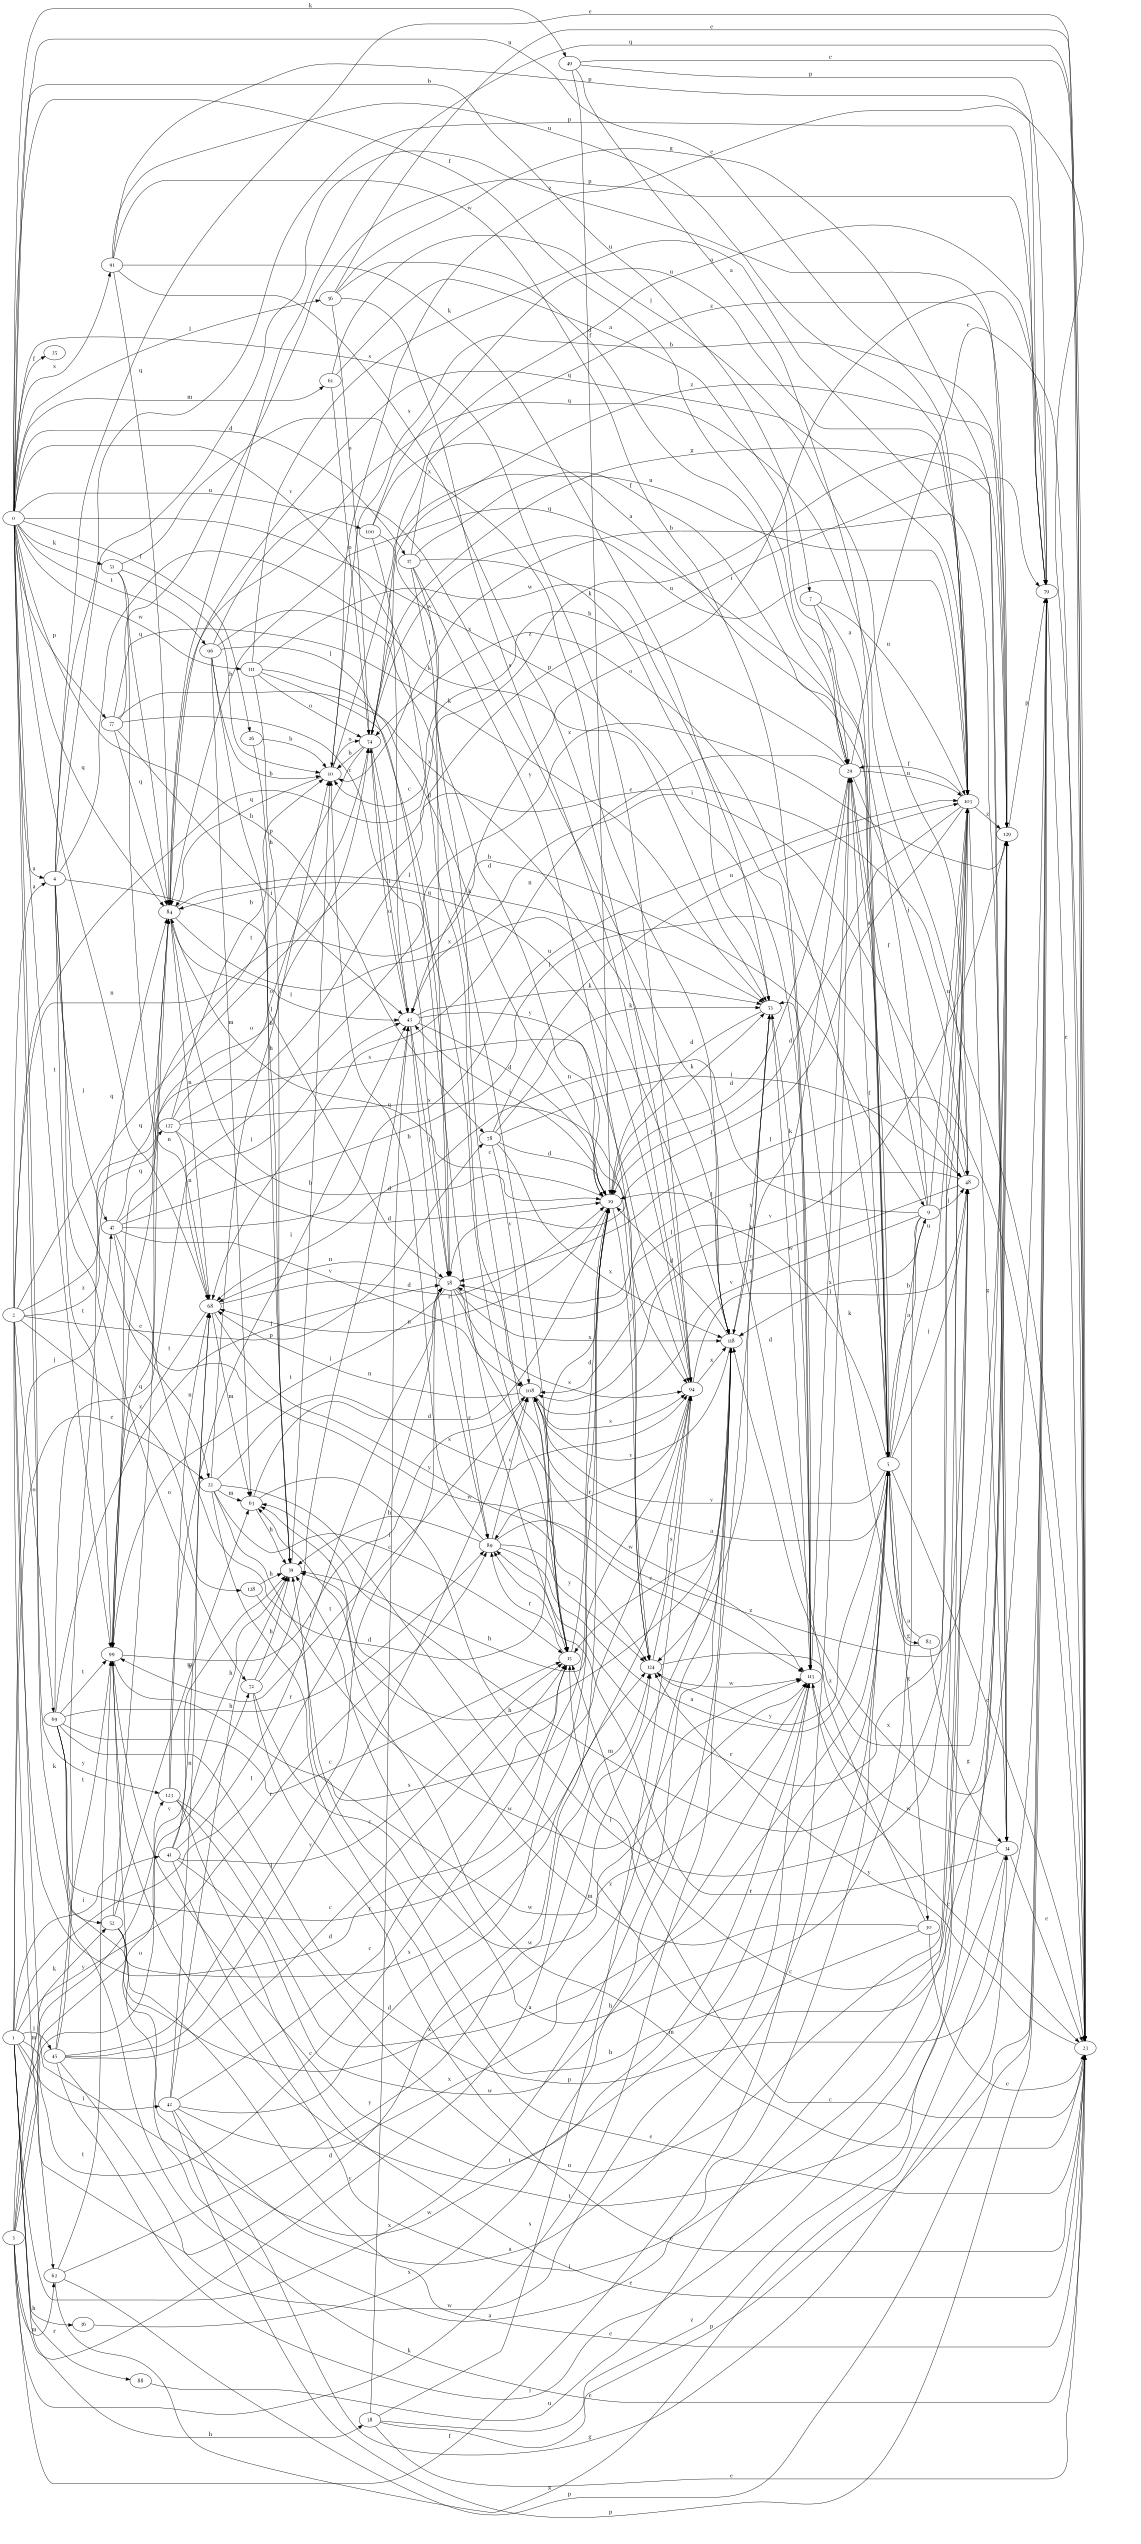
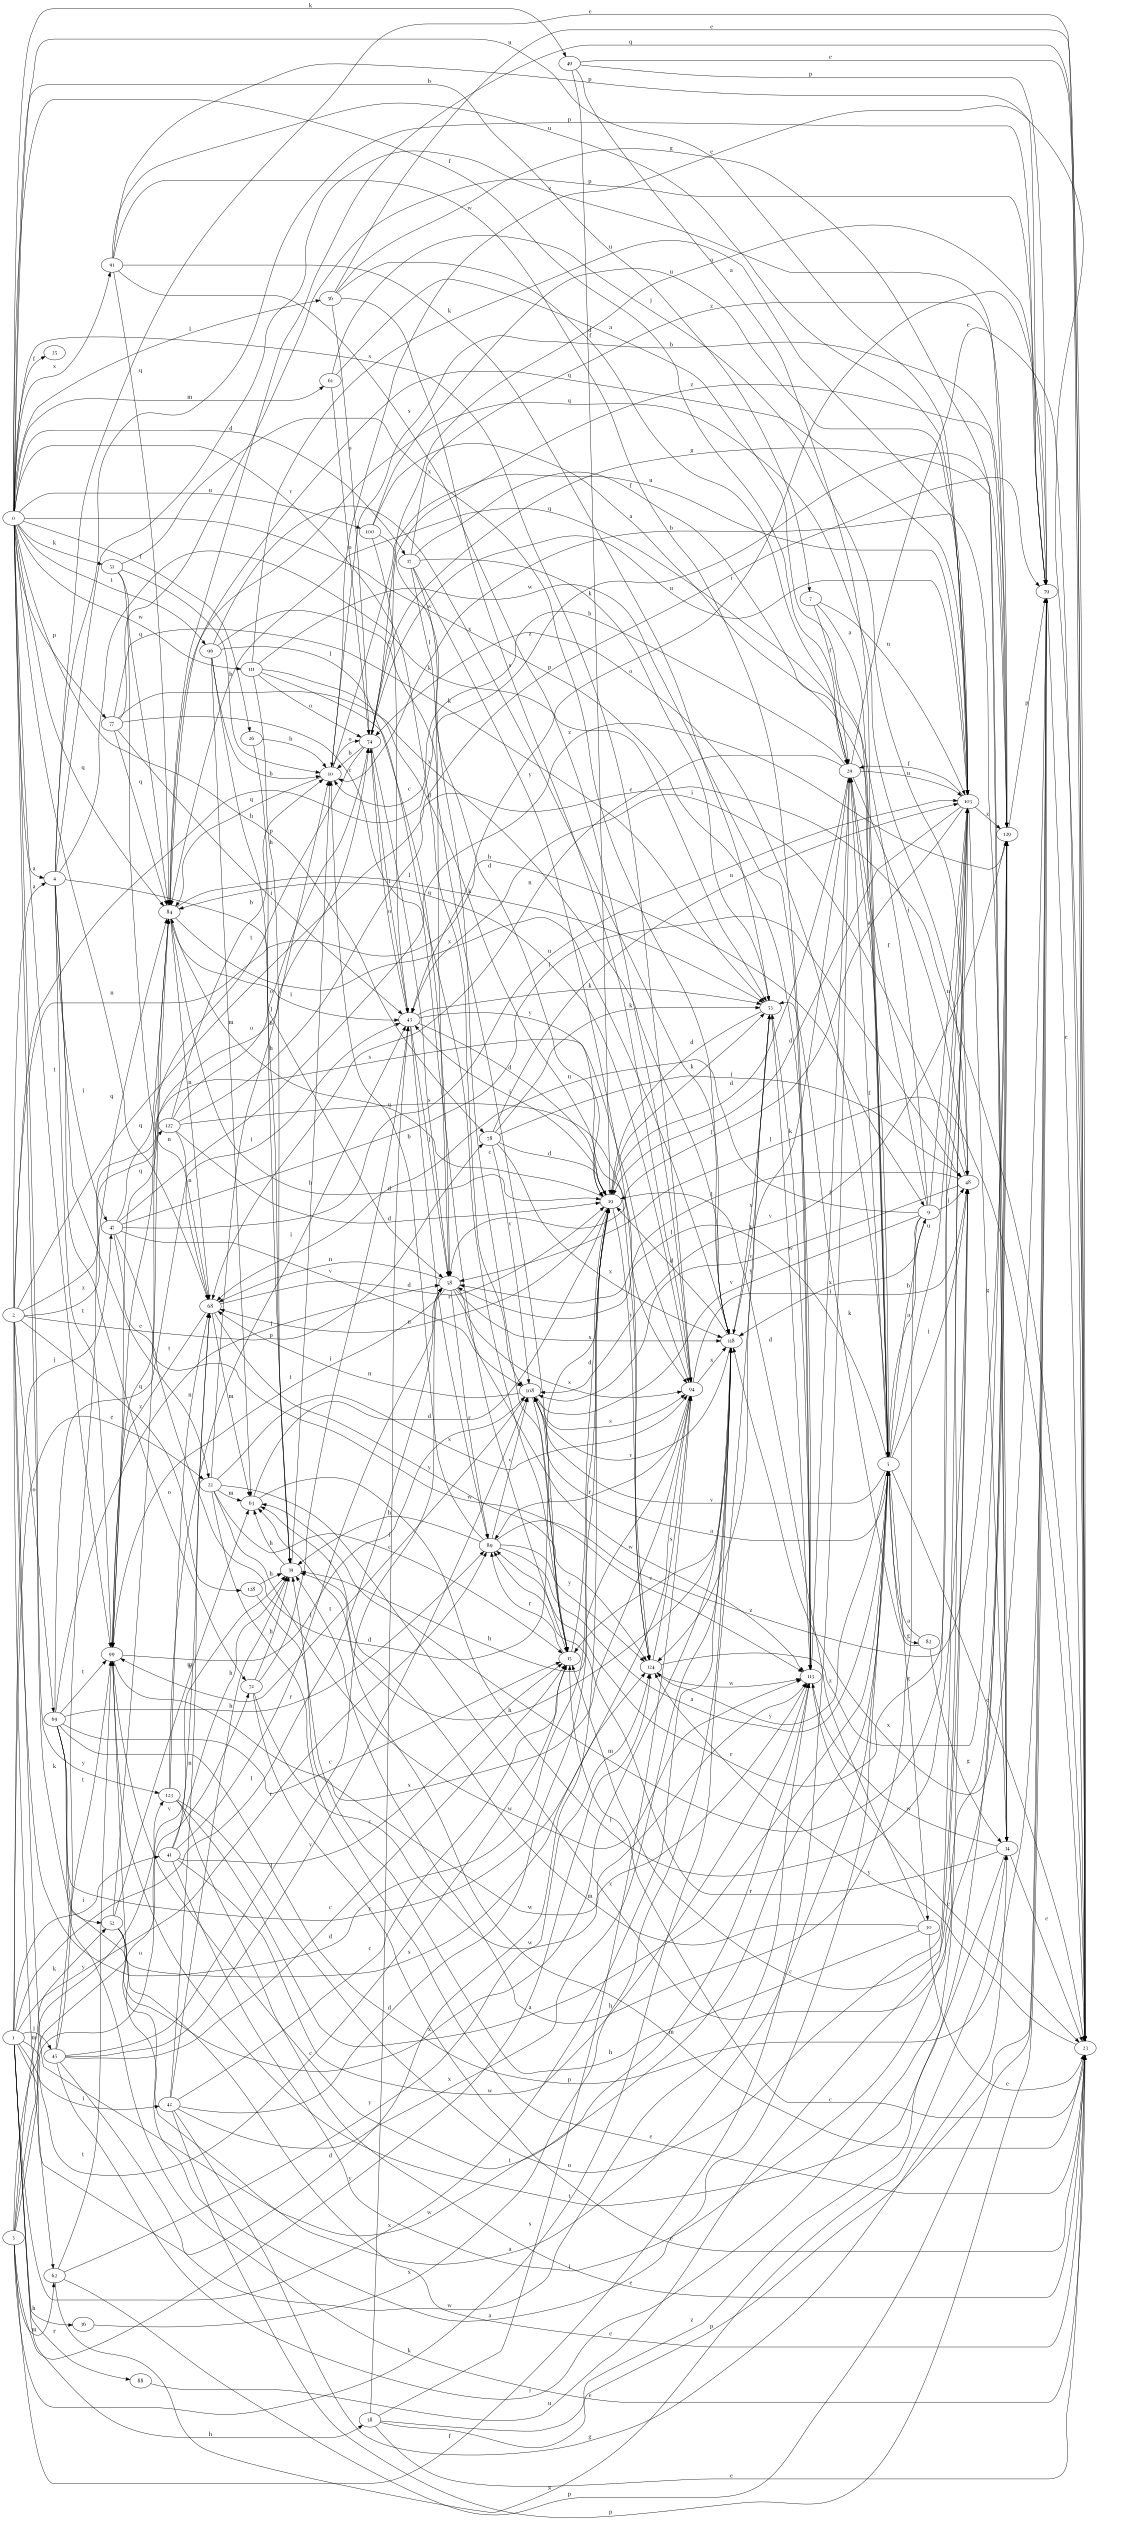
(271, 1534) -> (267, 1541)
